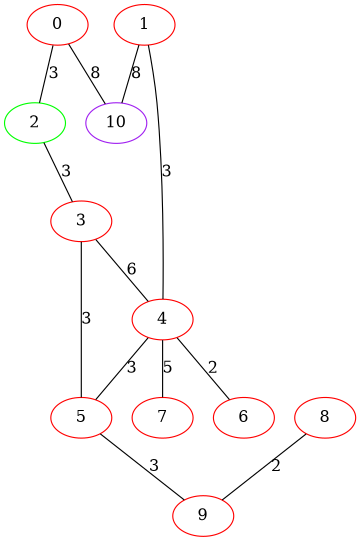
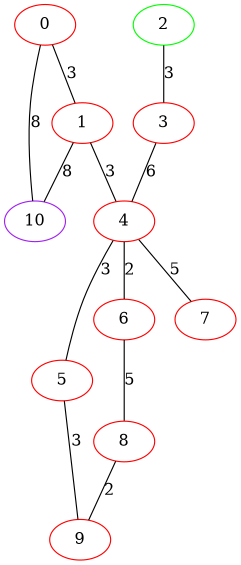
(46, 74) -> (64, 74)
(81, 320) -> none
none -> (124, 380)
